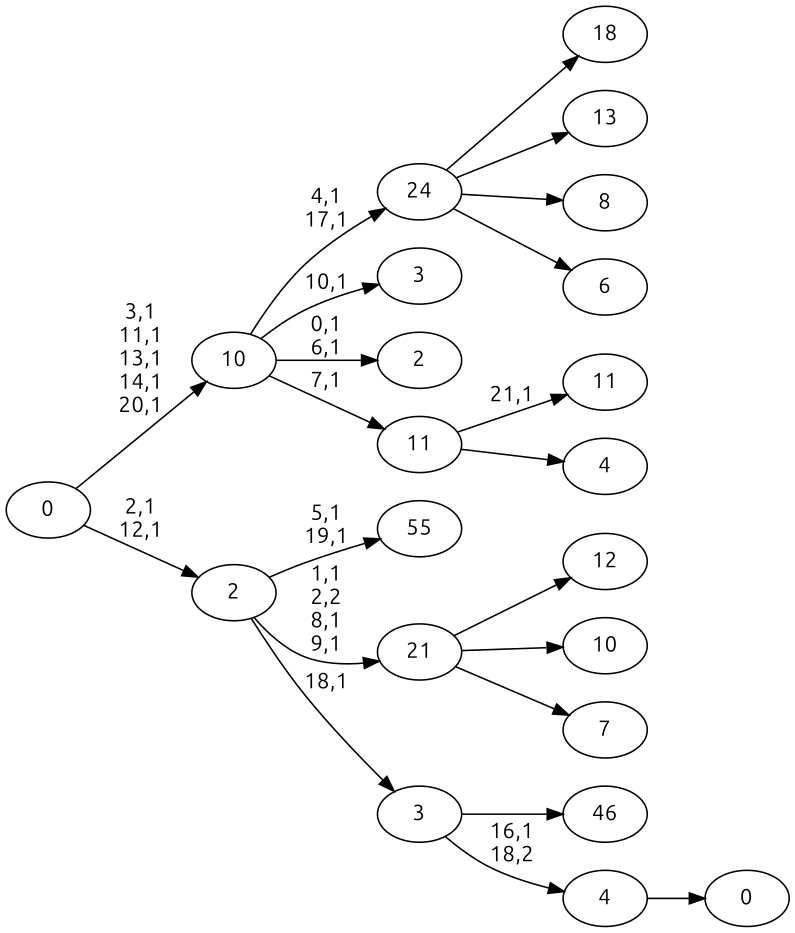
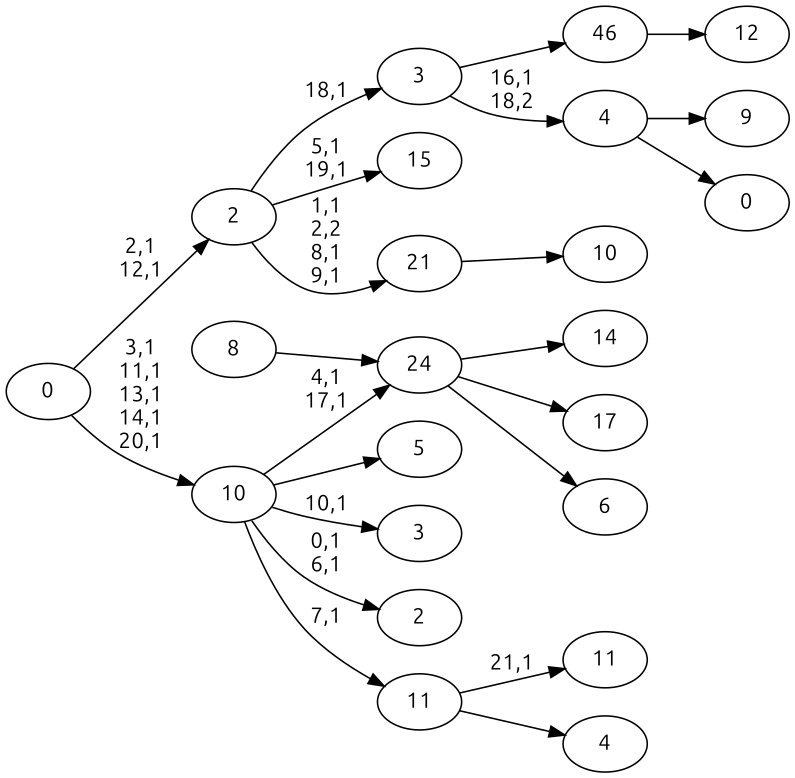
(605, 34) -> (605, 338)
(605, 119) -> (605, 423)
none -> (747, 119)
(504, 197) -> (319, 357)
none -> (420, 449)
(420, 529) -> (420, 161)
(505, 610) -> (668, 34)
(605, 730) -> none
